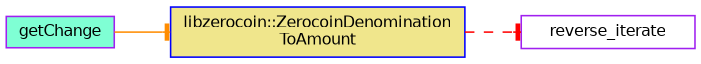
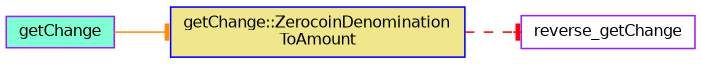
(318, 32) -> (318, 32)
(608, 32) -> (608, 32)
